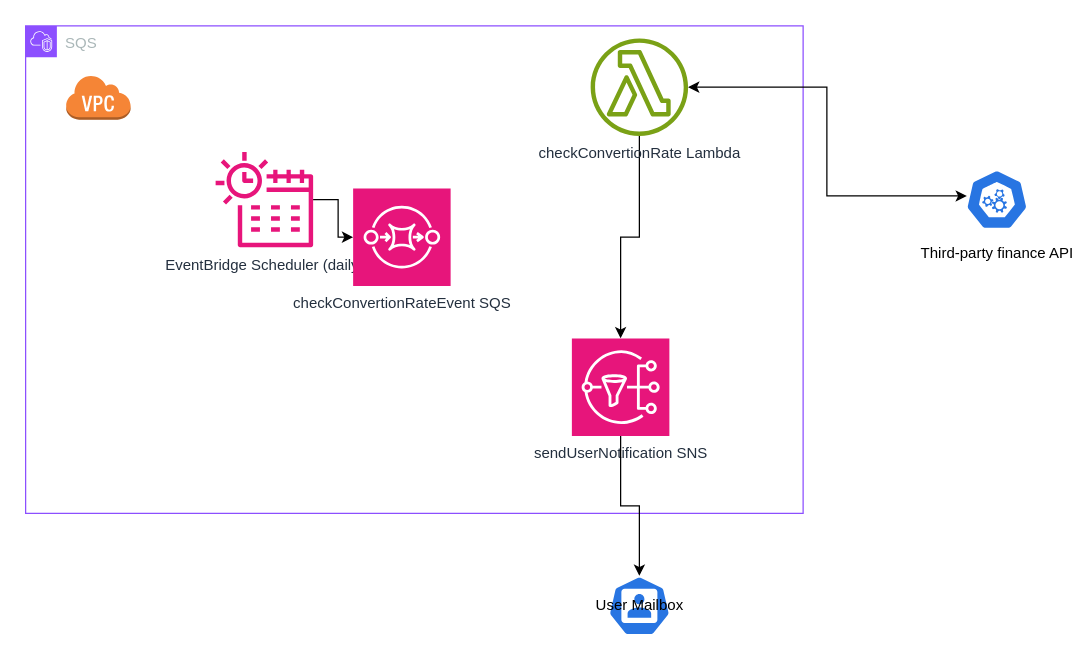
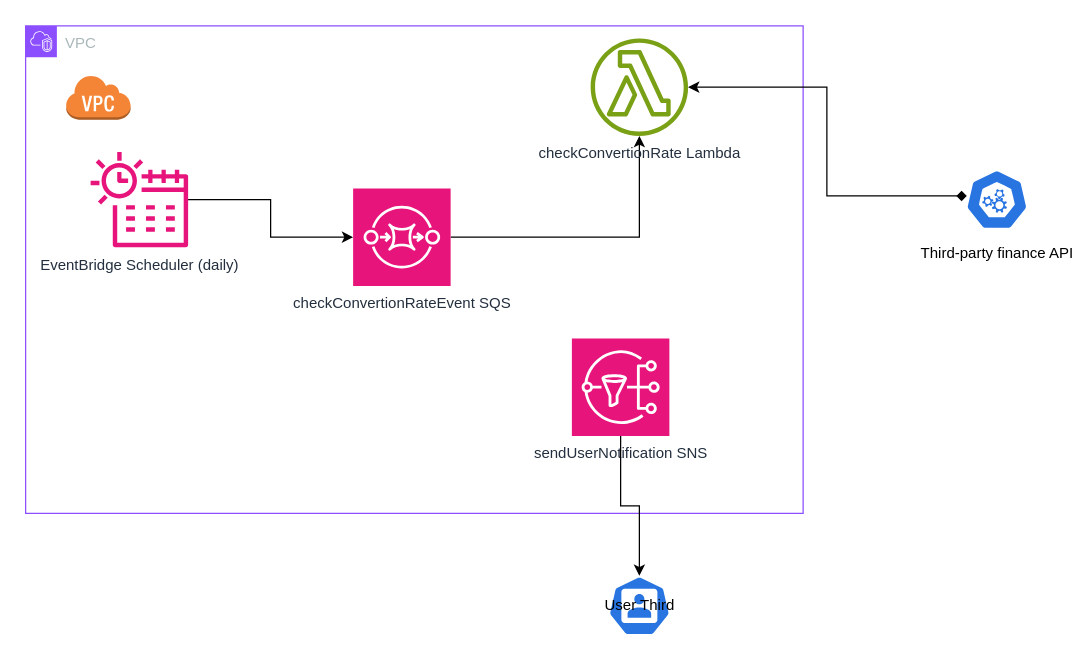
(78, 43) -> (78, 43)
(957, 196) -> (956, 196)
(264, 199) -> (139, 199)
none -> (534, 237)
(621, 284) -> none
(640, 606) -> (640, 606)
